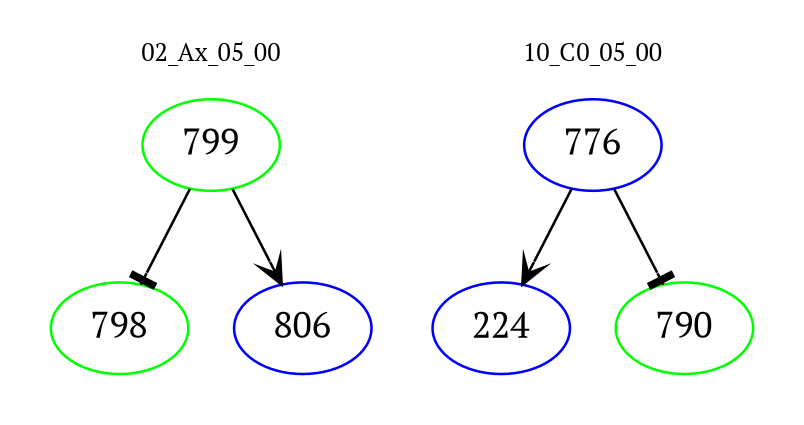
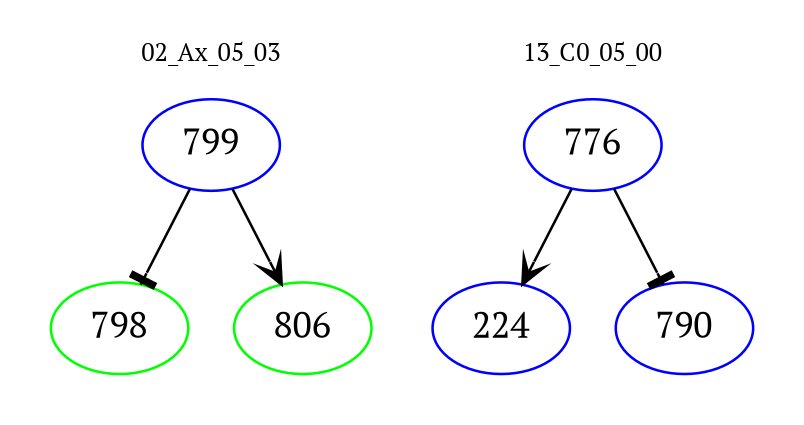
(211, 55) -> (211, 55)
(593, 55) -> (593, 55)
(211, 145) -> (211, 145)
(303, 328) -> (303, 328)
(684, 328) -> (684, 328)
